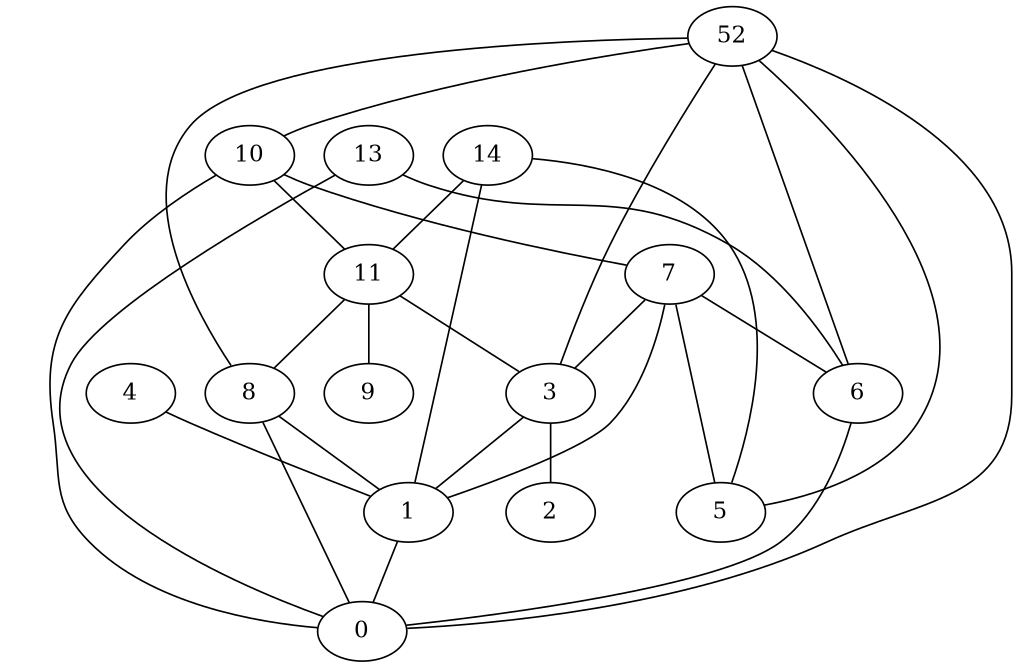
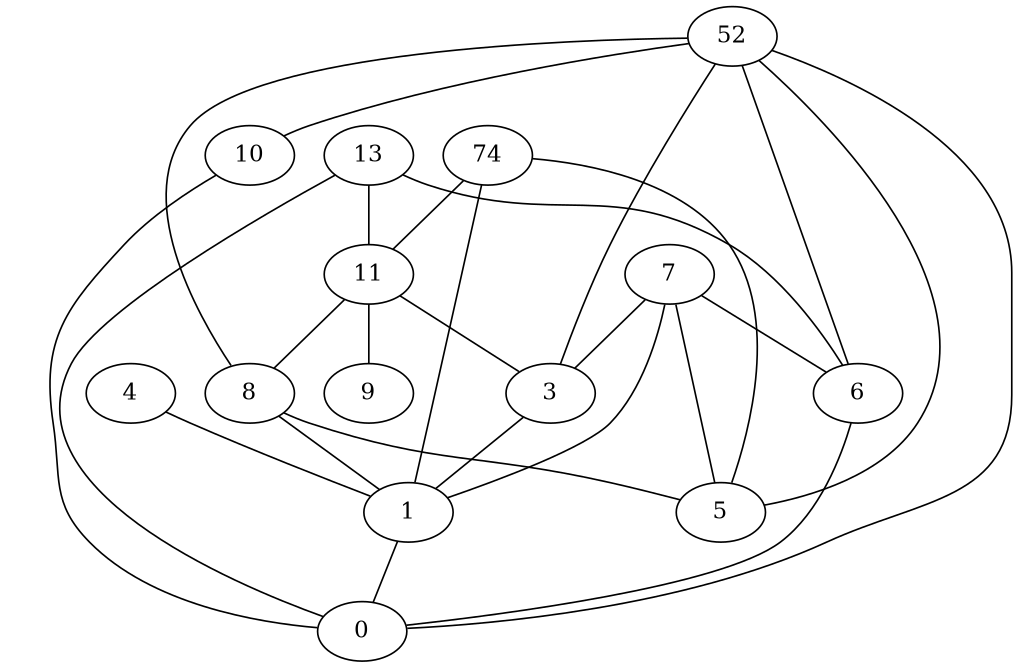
(488, 155) -> (488, 155)
(310, 215) -> (369, 215)
(453, 228) -> none
(551, 512) -> none
(306, 513) -> (491, 462)
